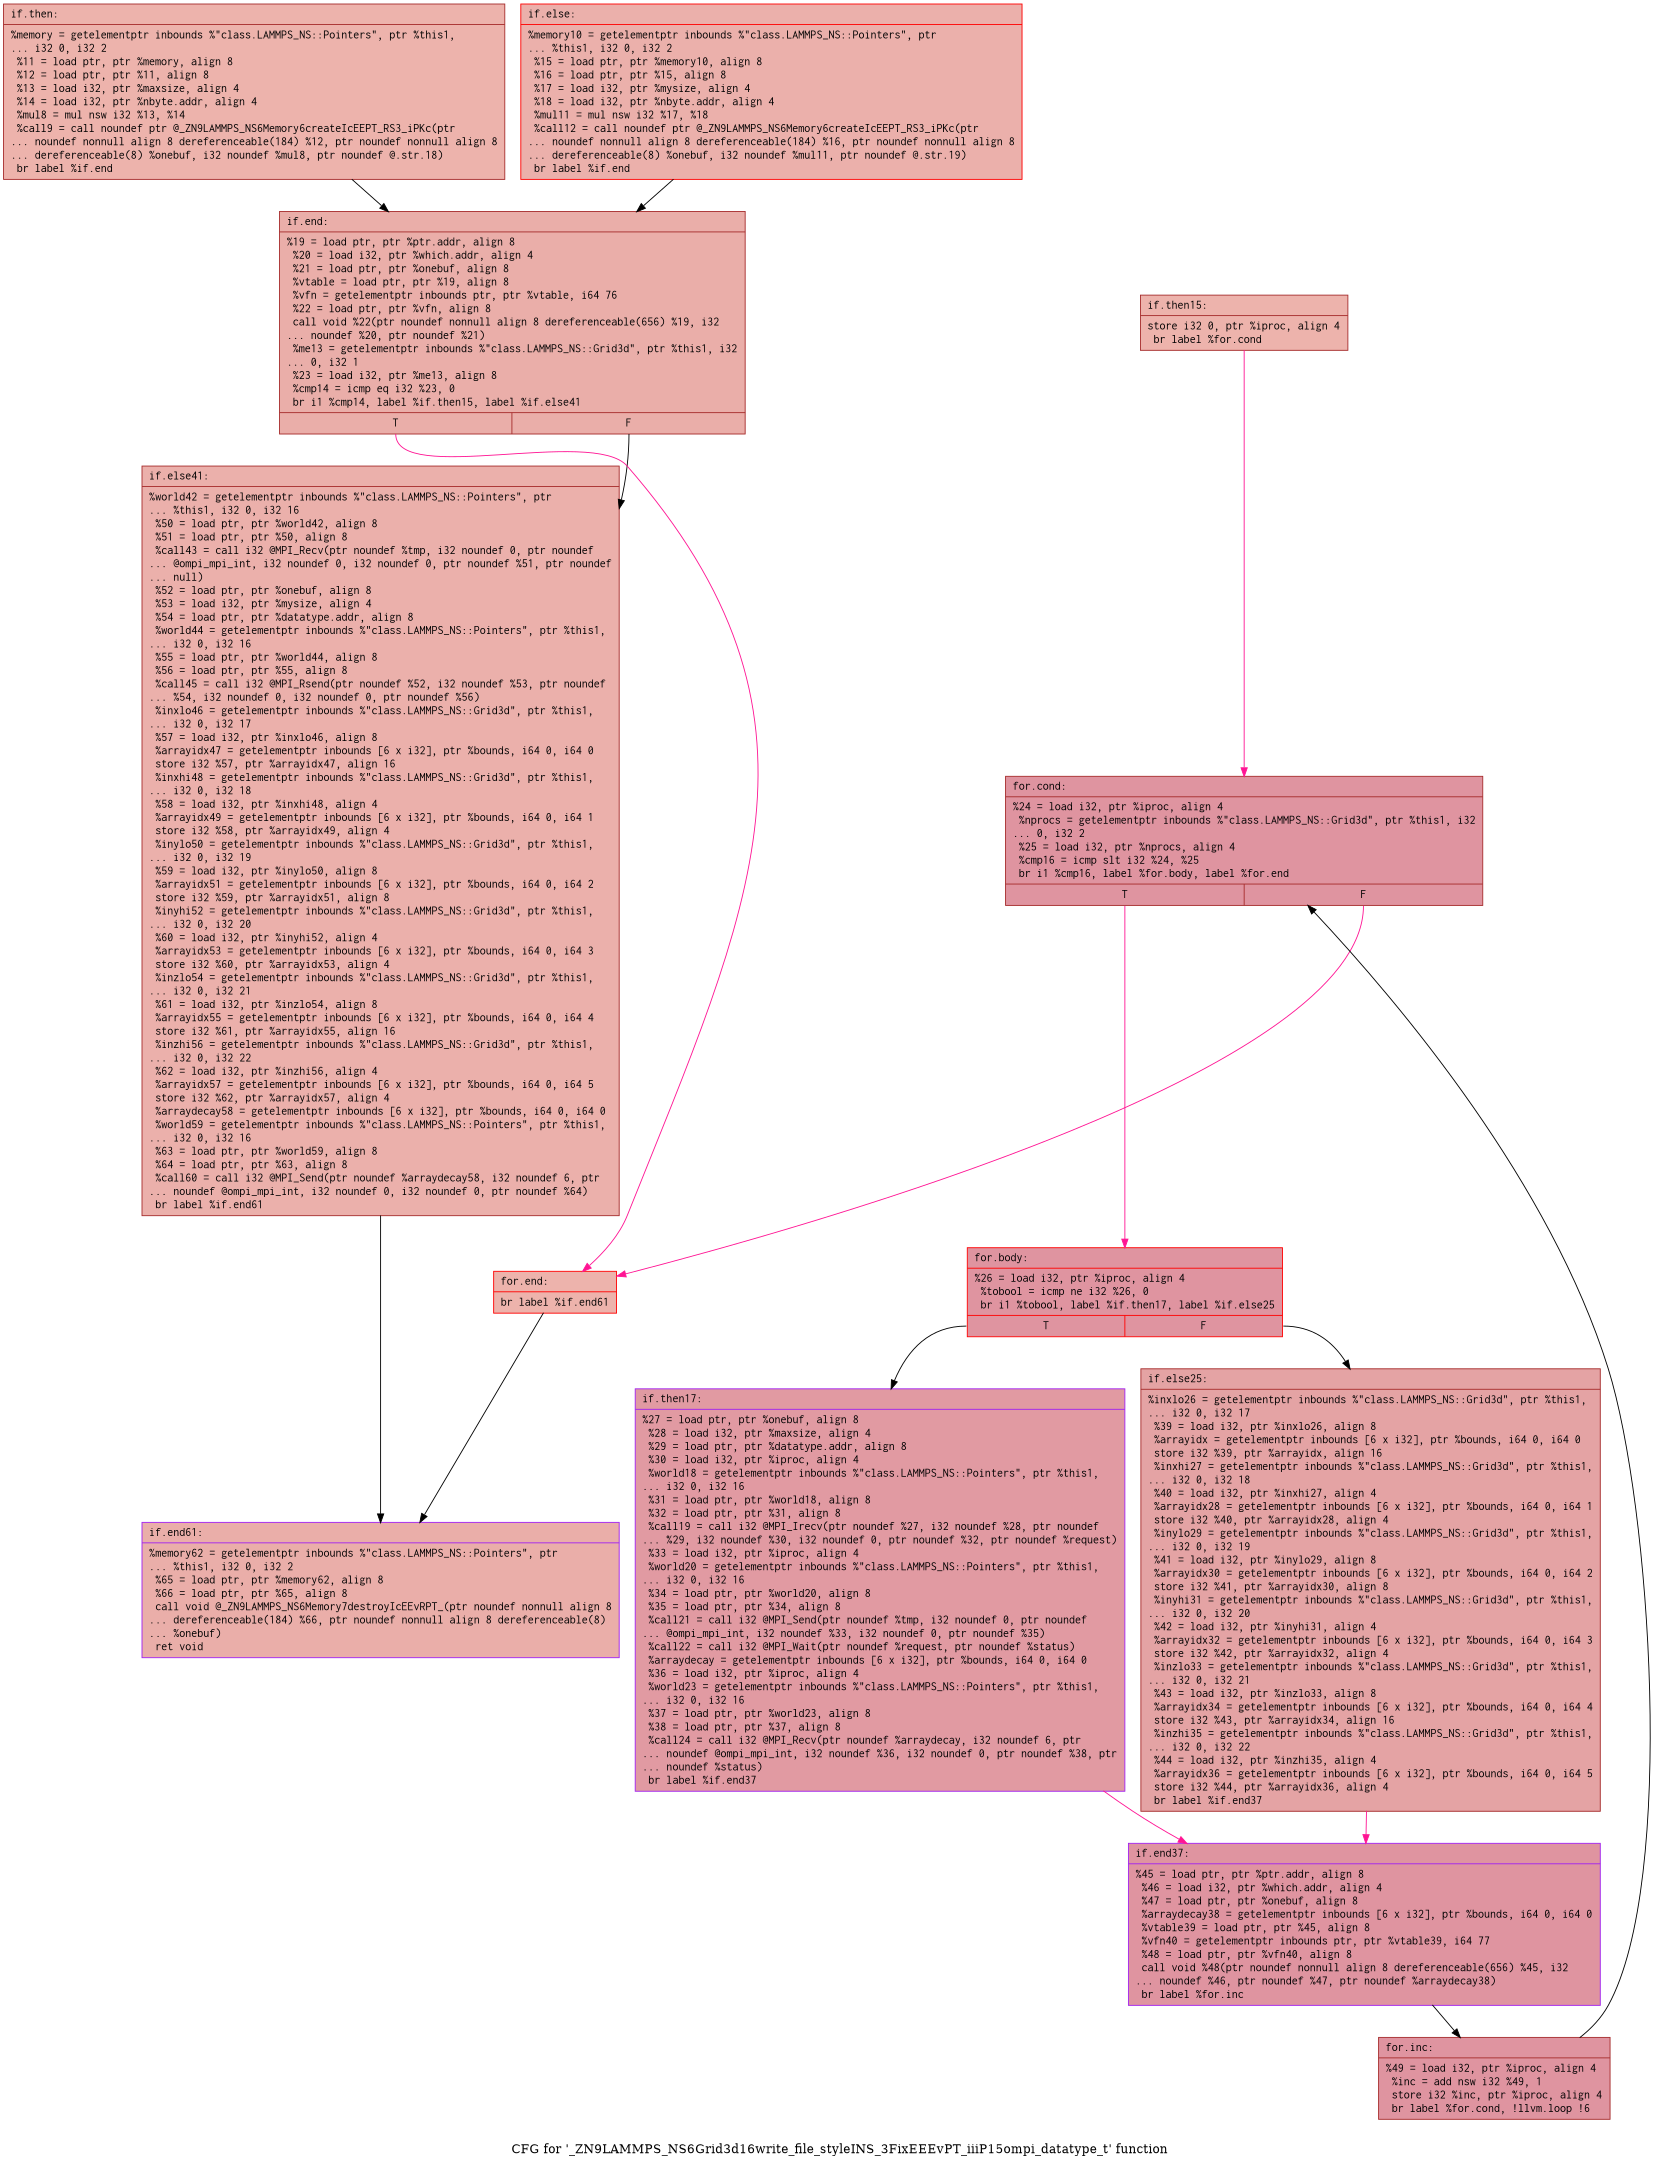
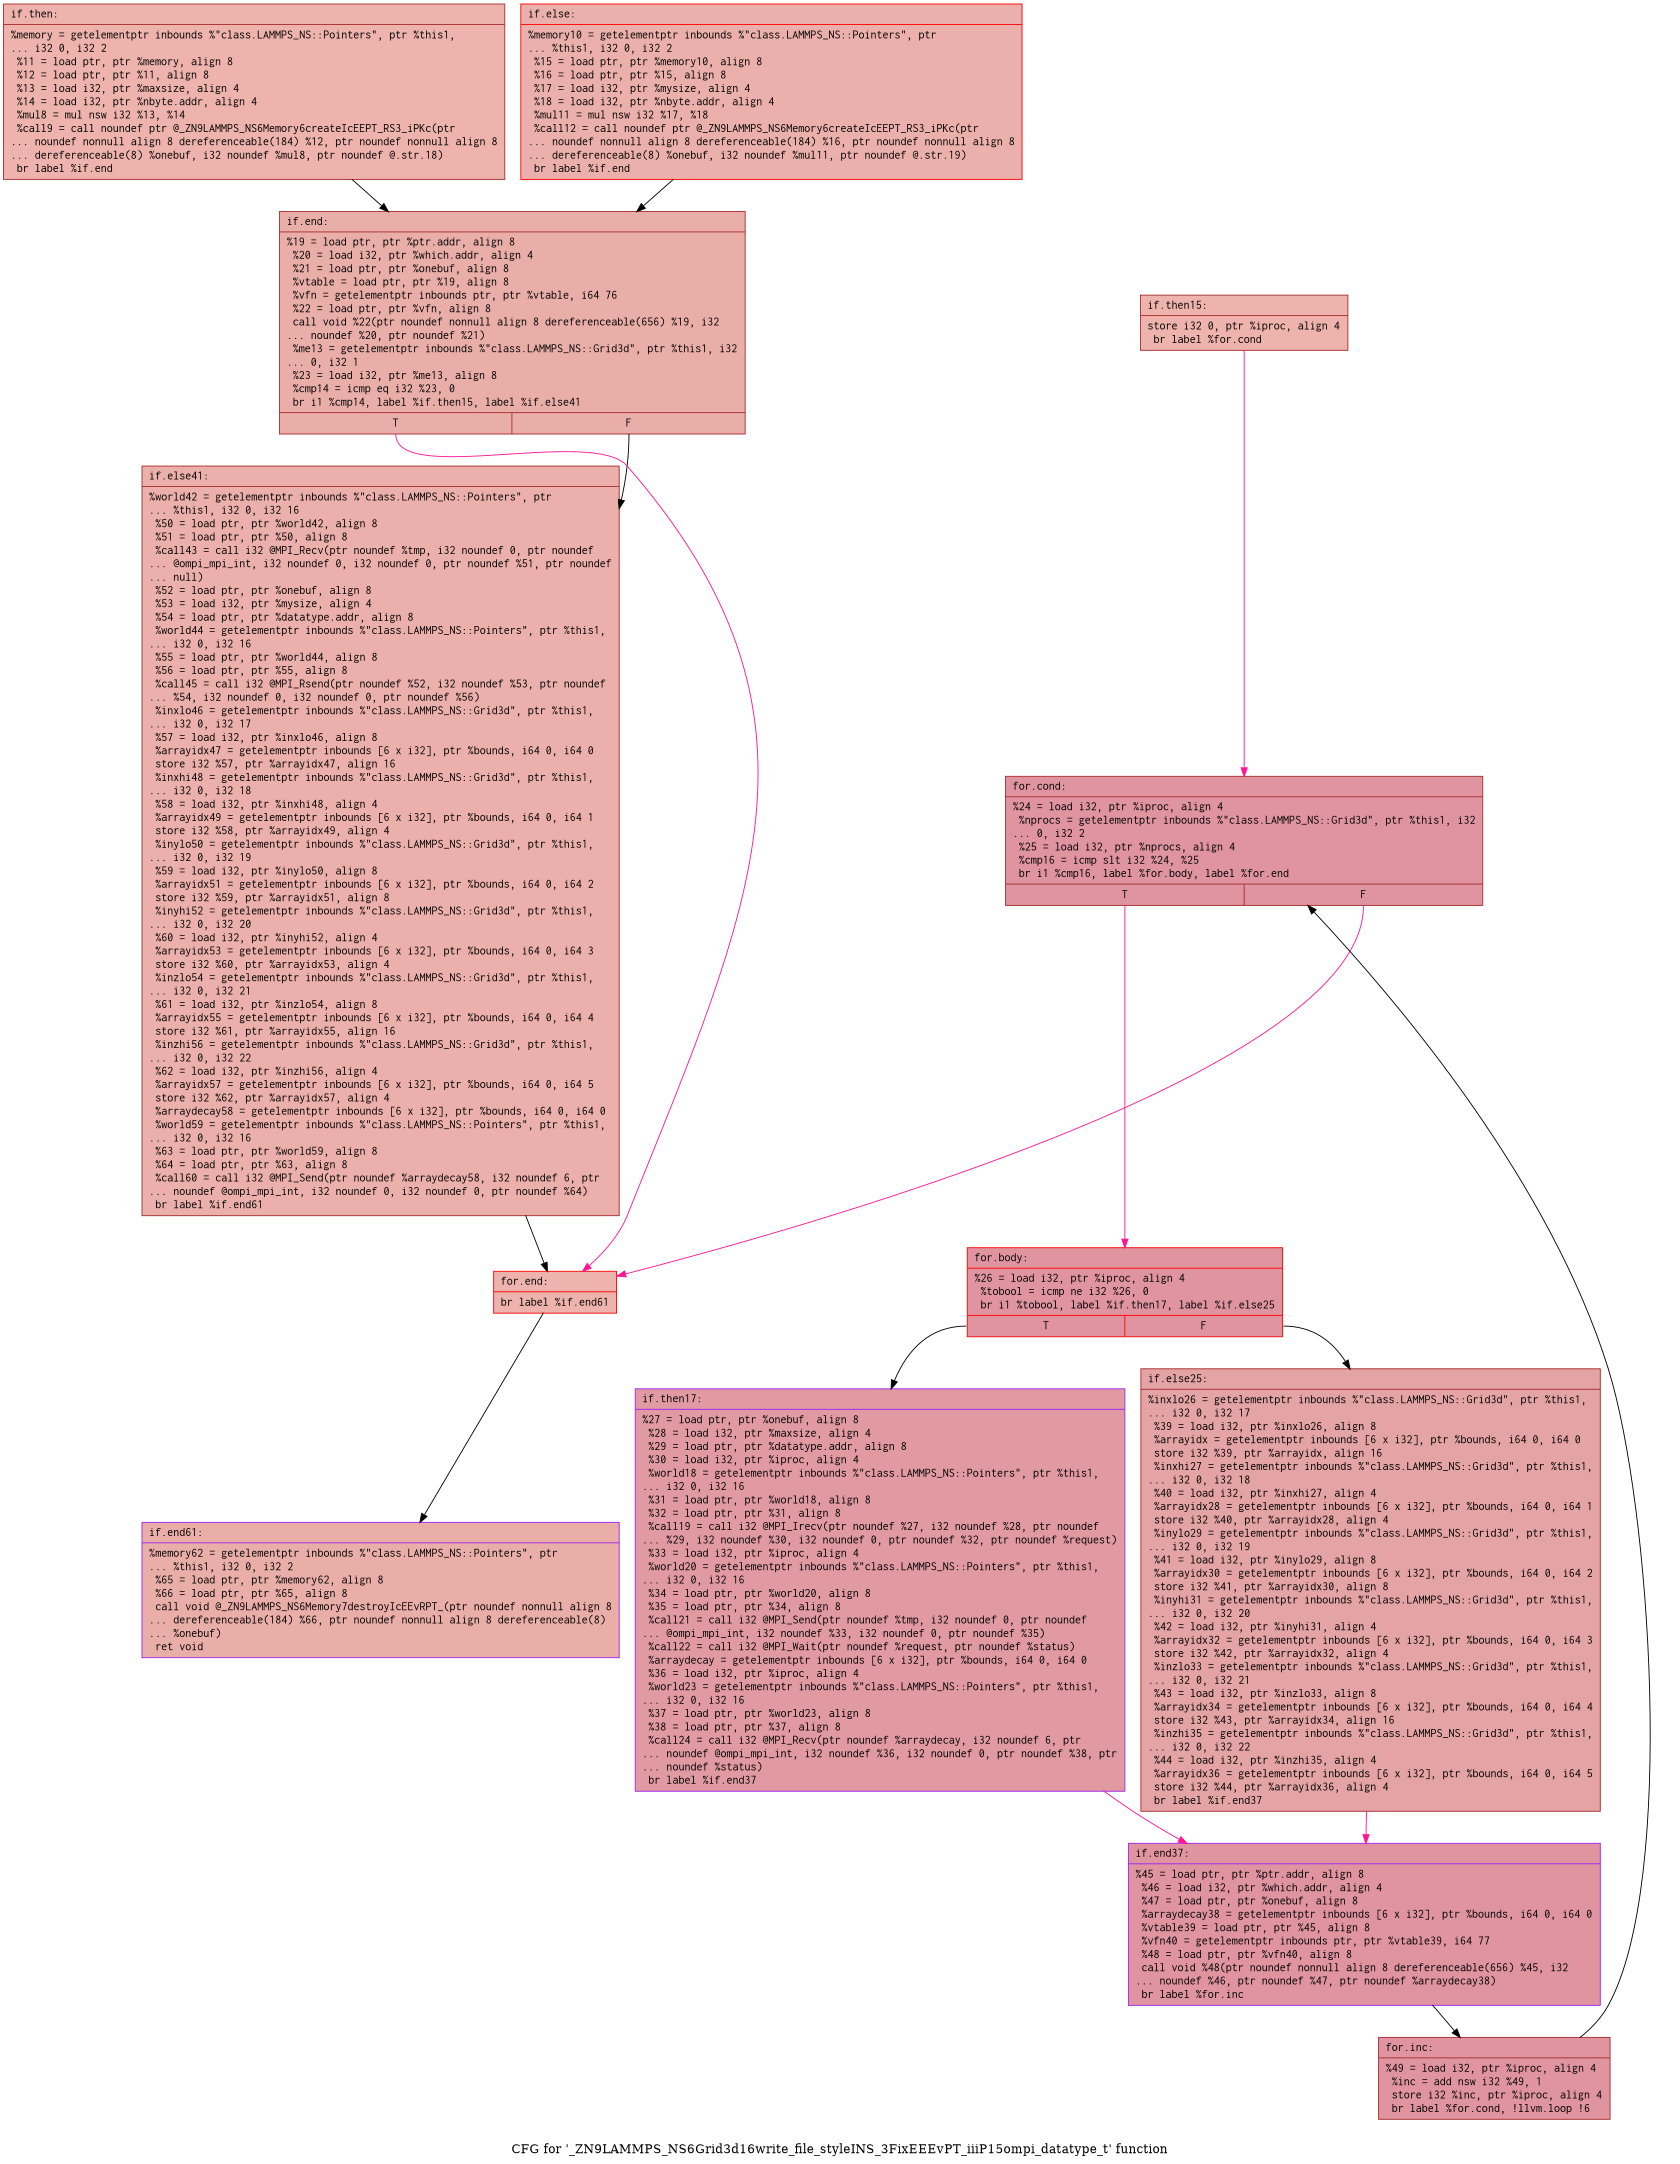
(381, 1365) -> (535, 1239)
